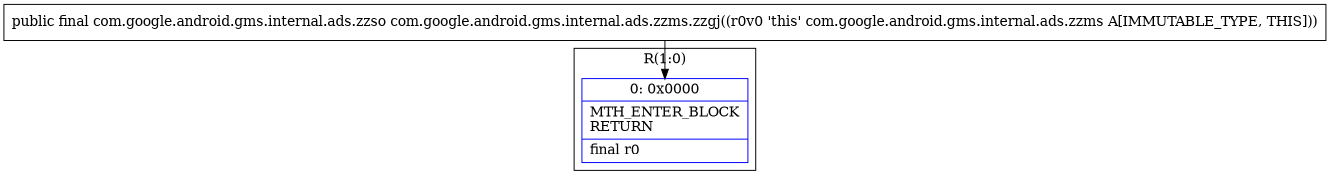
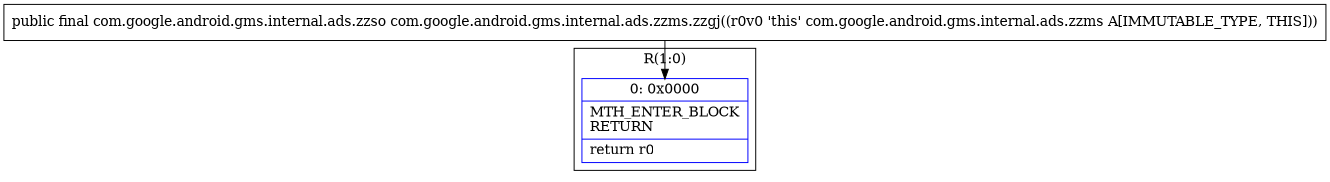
(615, 150) -> (622, 150)
